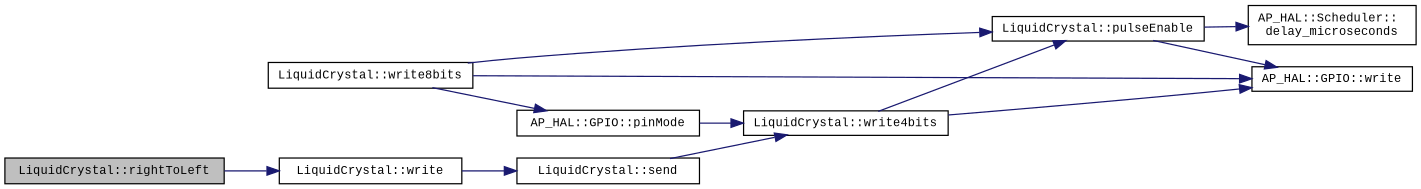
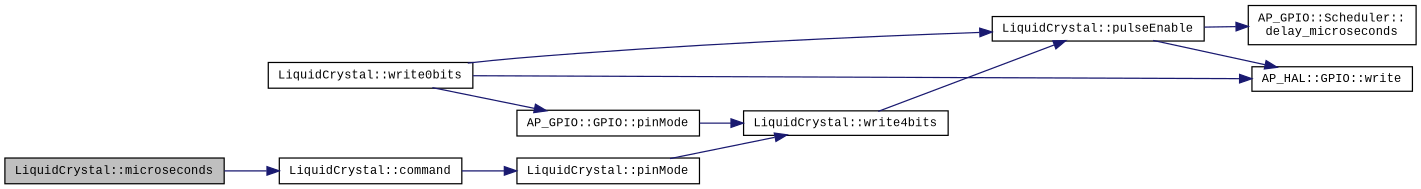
(1332, 25) -> (1332, 25)
(371, 75) -> (371, 75)
(1094, 103) -> none
(608, 123) -> (608, 123)
(115, 171) -> (115, 171)
(371, 171) -> (371, 171)
(608, 171) -> (608, 171)
